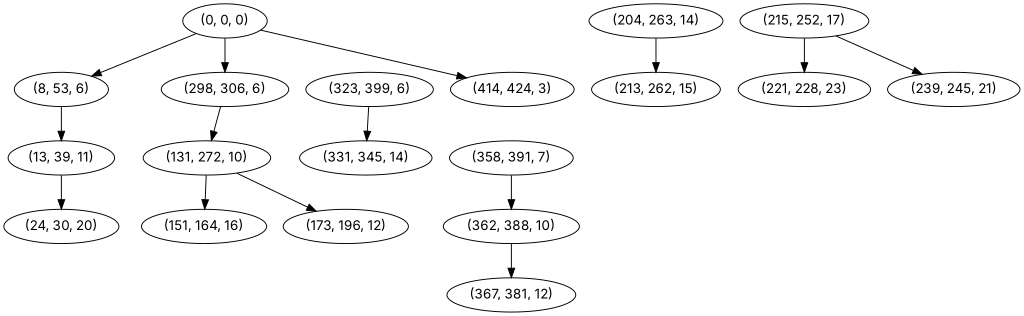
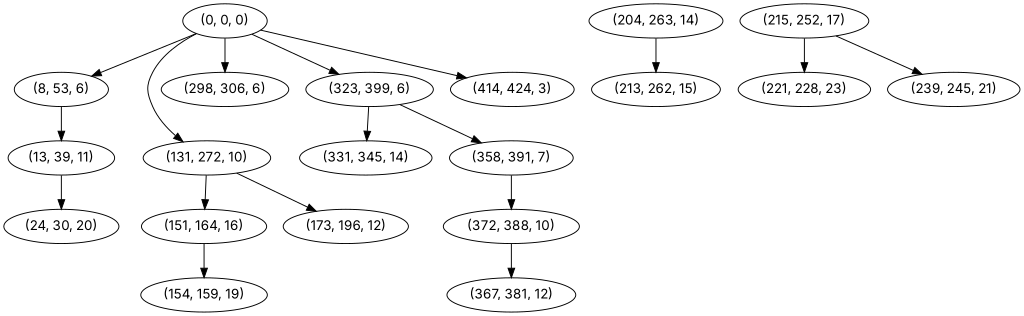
none -> (291, 52)
(217, 119) -> (150, 79)
none -> (436, 122)
(511, 226) -> (511, 226)
none -> (204, 295)
